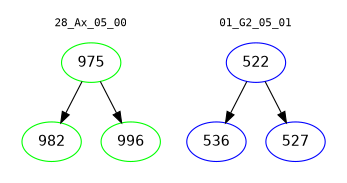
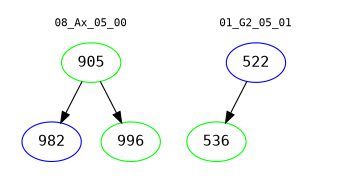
(91, 24) -> (91, 24)
(91, 63) -> (91, 63)
(52, 142) -> (52, 142)
(216, 142) -> (216, 142)
(296, 142) -> none
